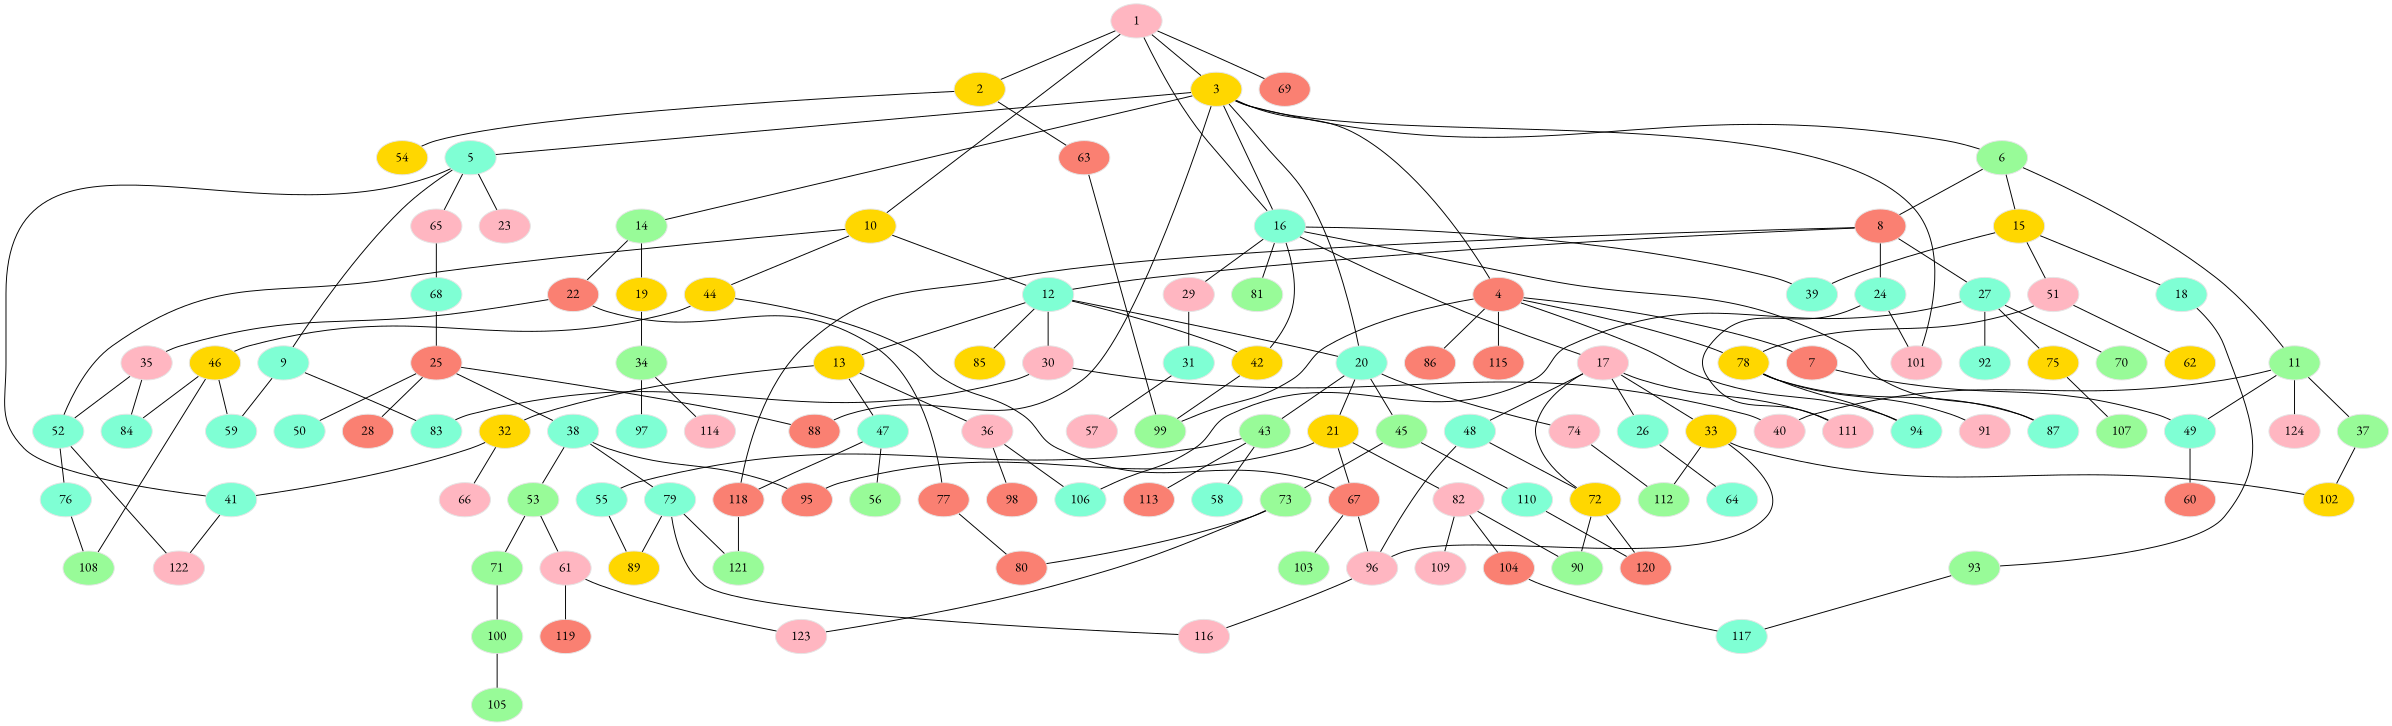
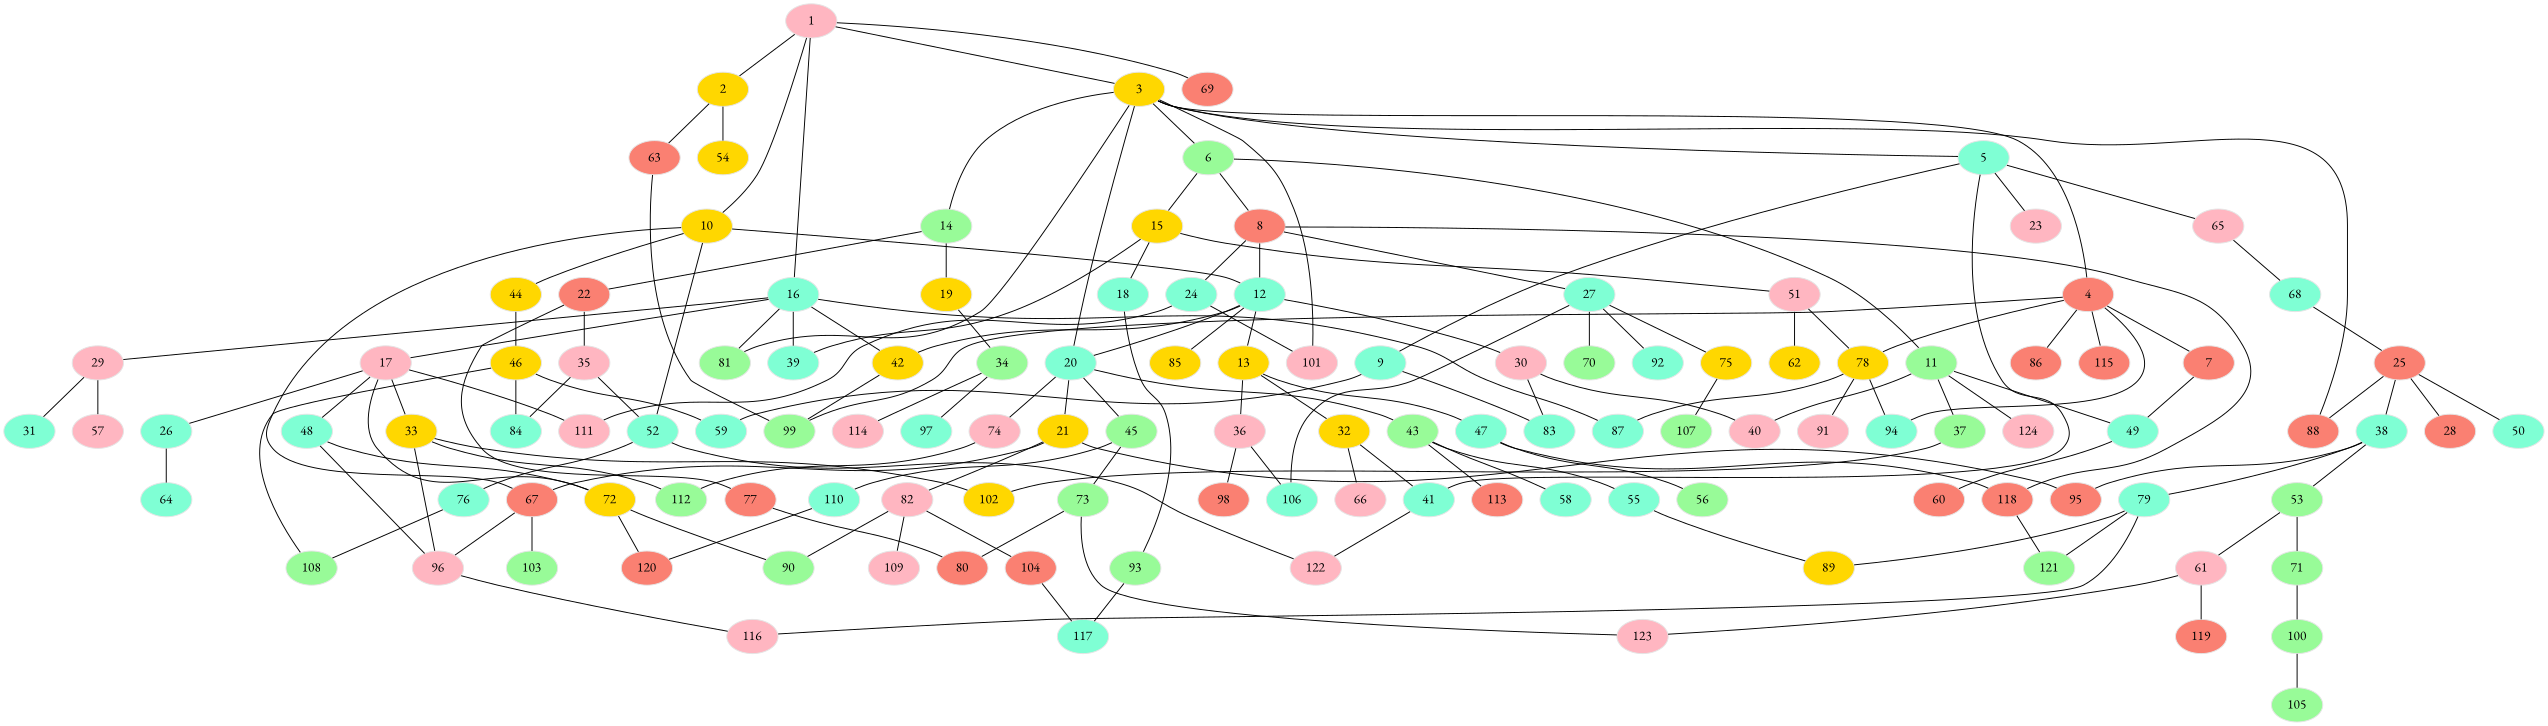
(1248, 158) -> (985, 308)
(1140, 397) -> (98, 397)
(1029, 420) -> (344, 329)
